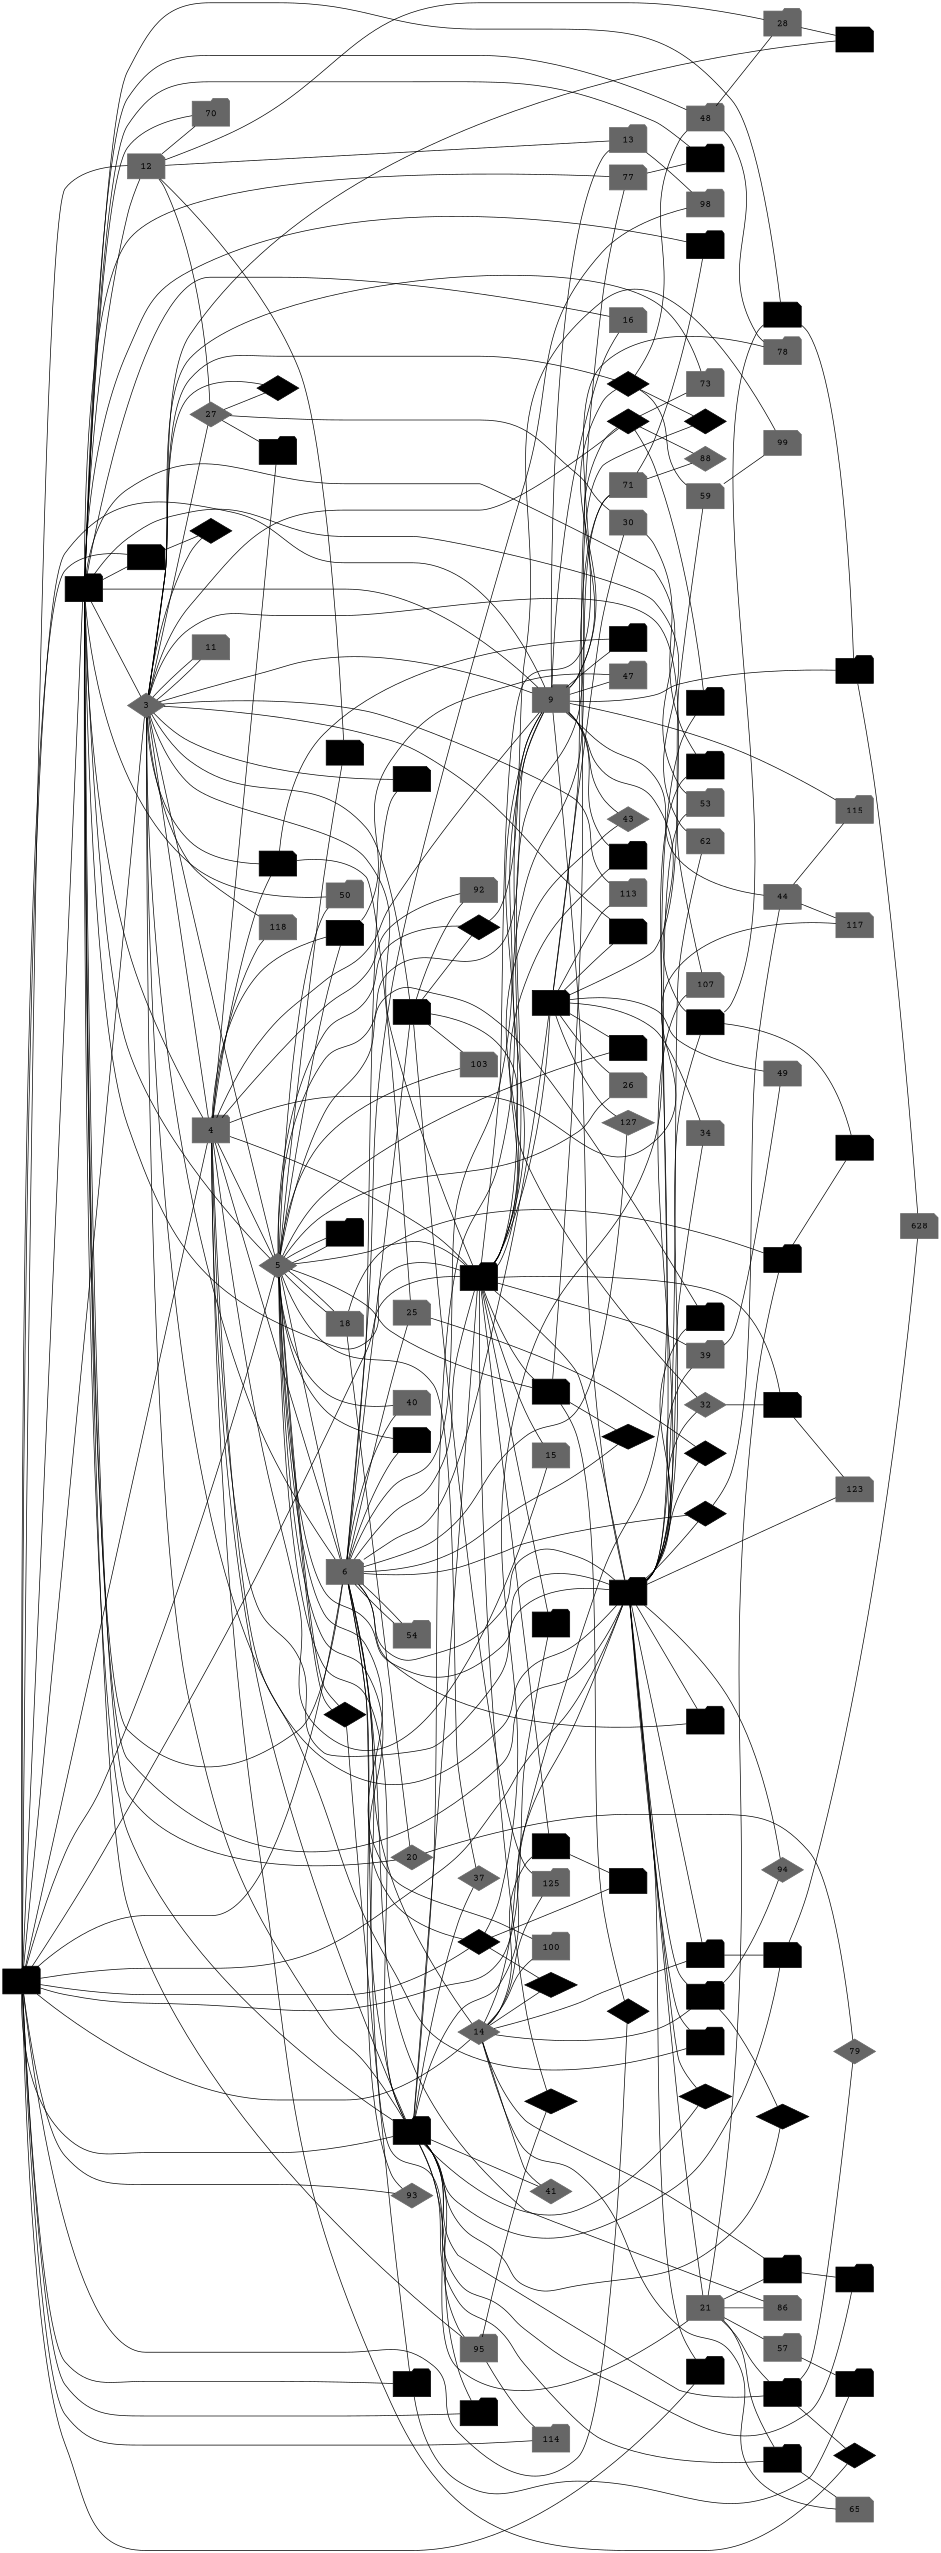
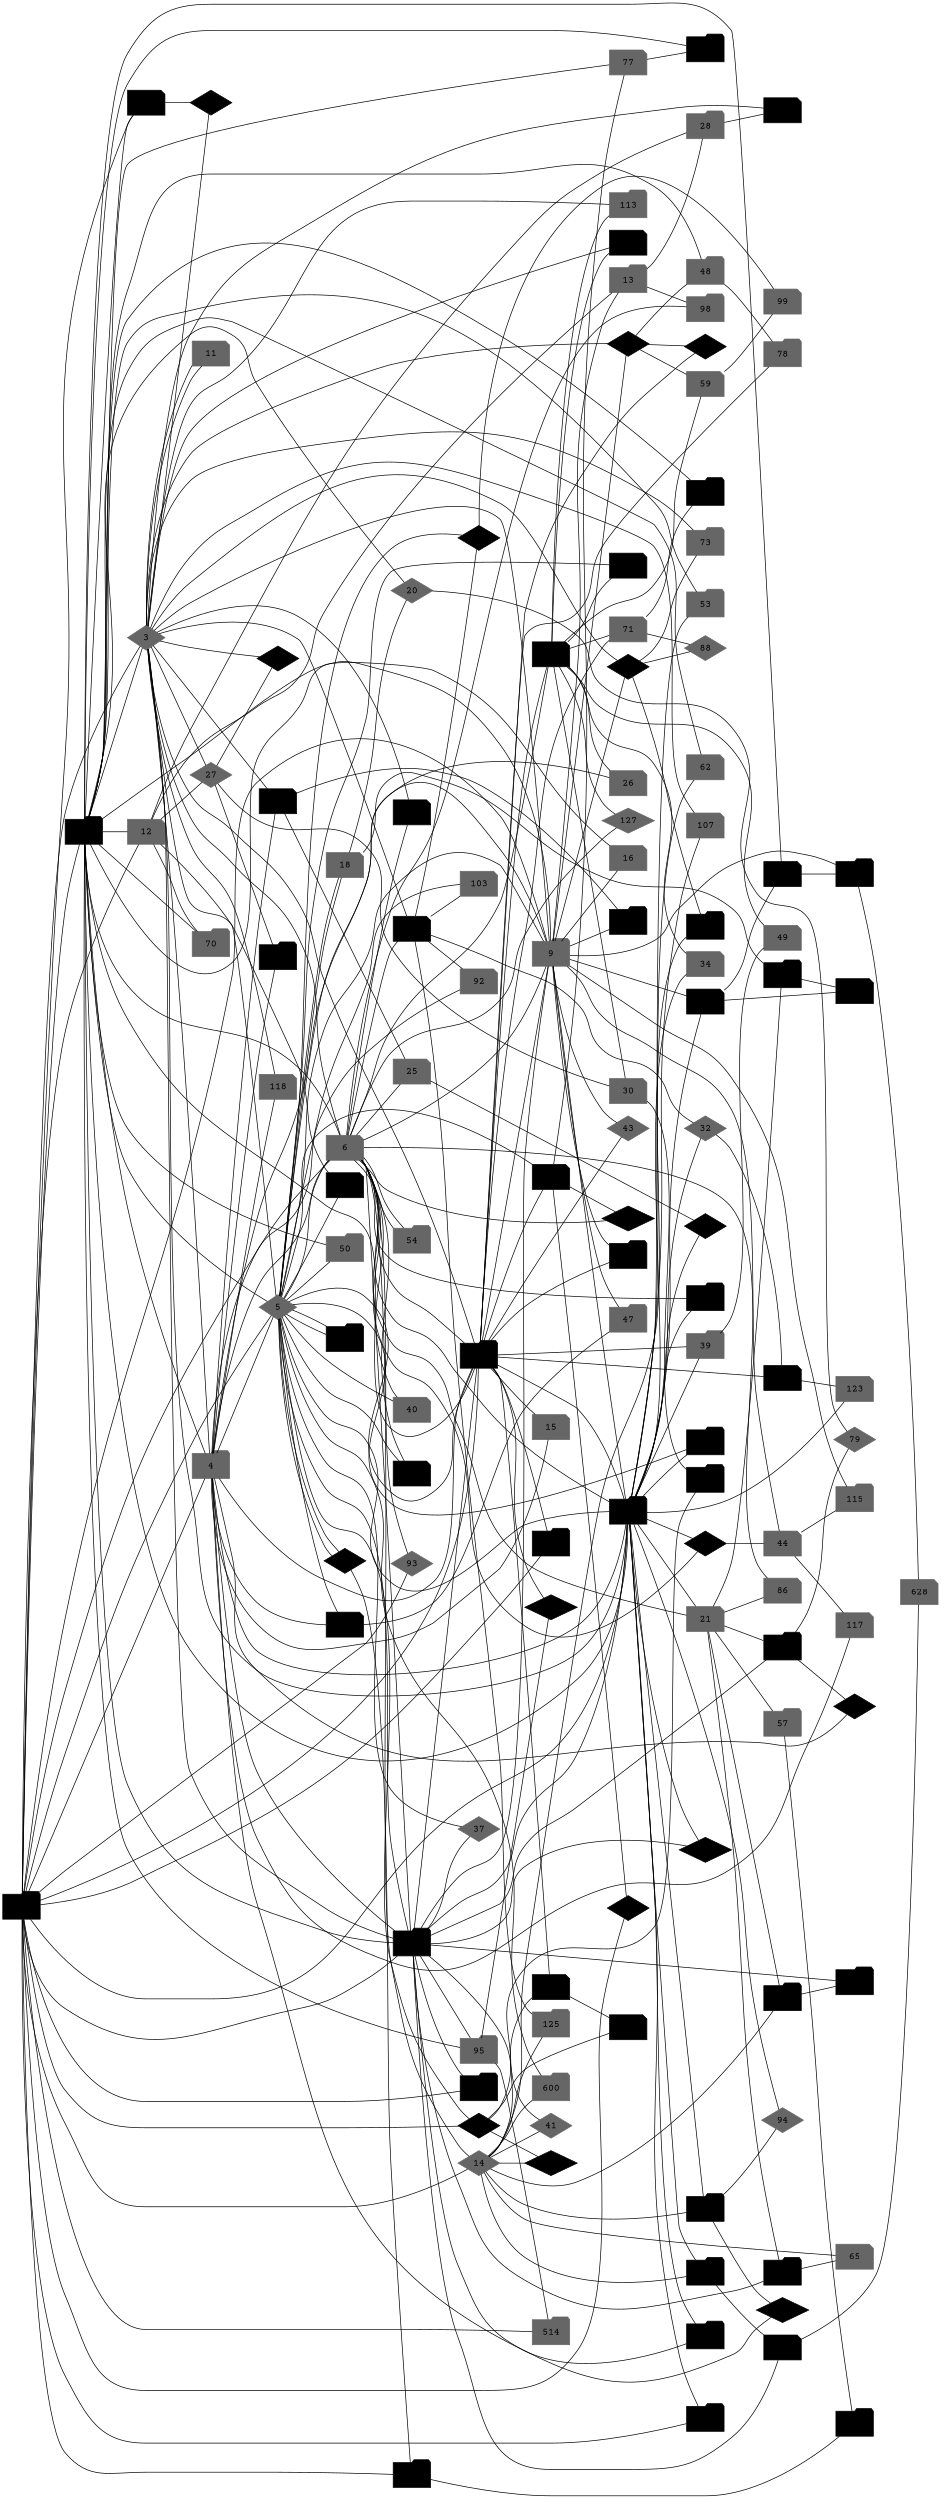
(744, 71) -> (683, 208)
(551, 1947) -> (551, 2088)
(551, 2440) -> (551, 2332)
